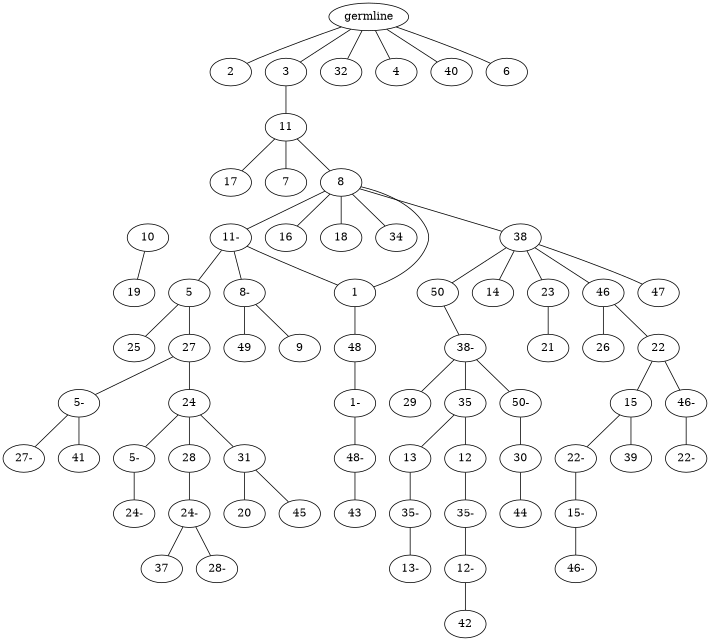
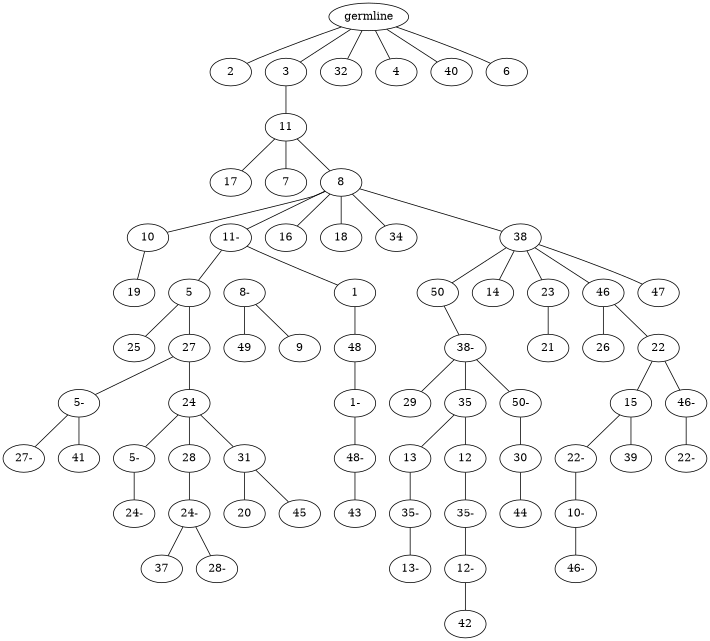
(428, 232) -> (247, 213)
(238, 265) -> none
(576, 514) -> (576, 514)
